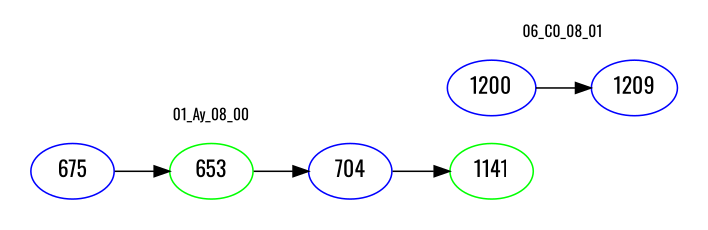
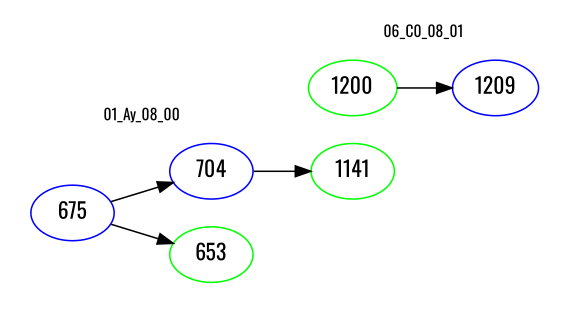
(492, 88) -> (353, 88)
(273, 171) -> (135, 194)
